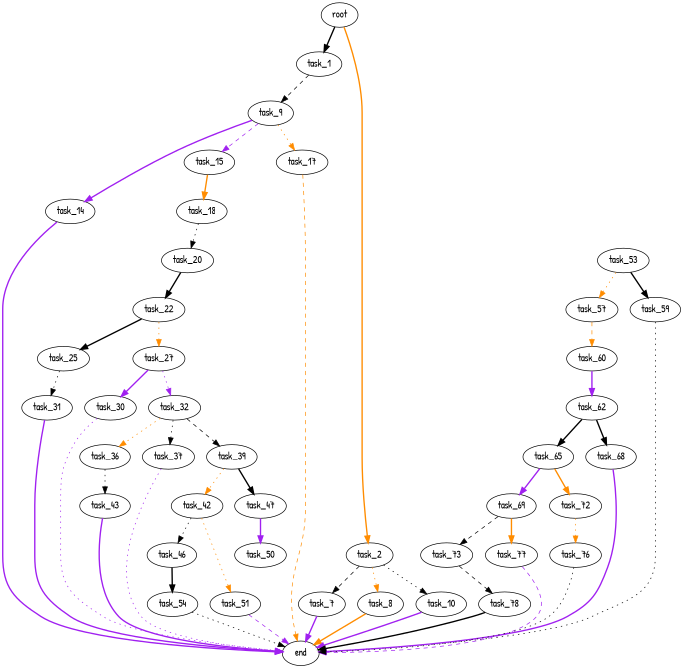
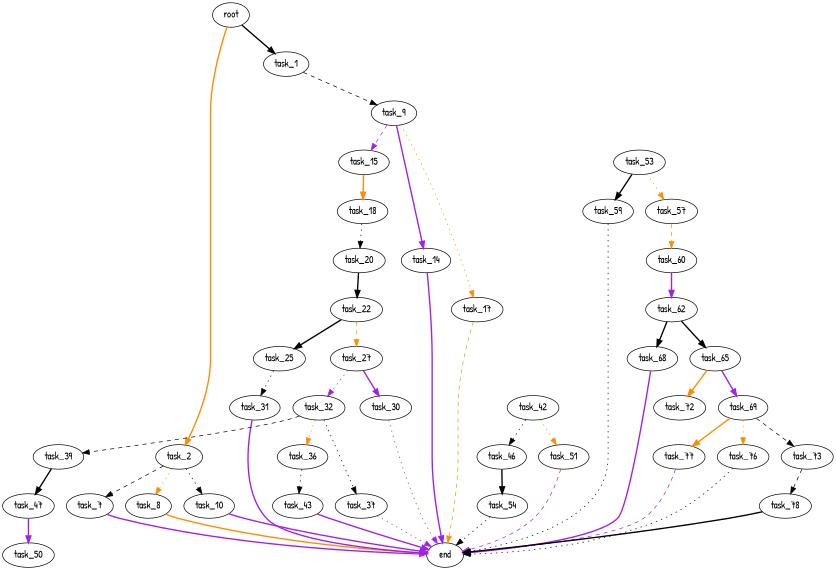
(159, 331) -> (356, 331)
(216, 479) -> none
(576, 527) -> (743, 429)
